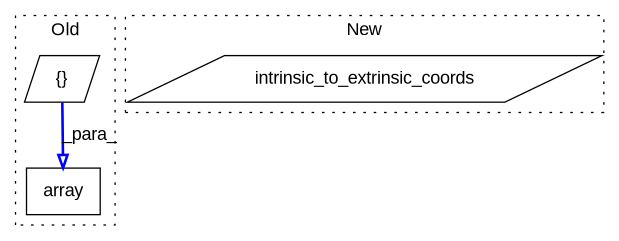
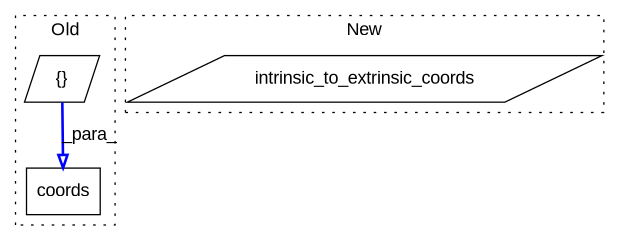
(63, 191) -> (63, 191)
